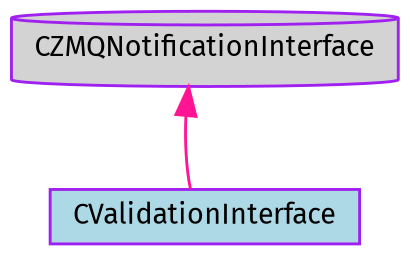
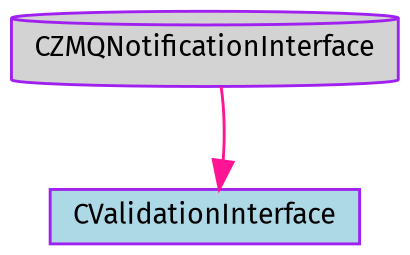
(186, 153) -> (224, 124)
